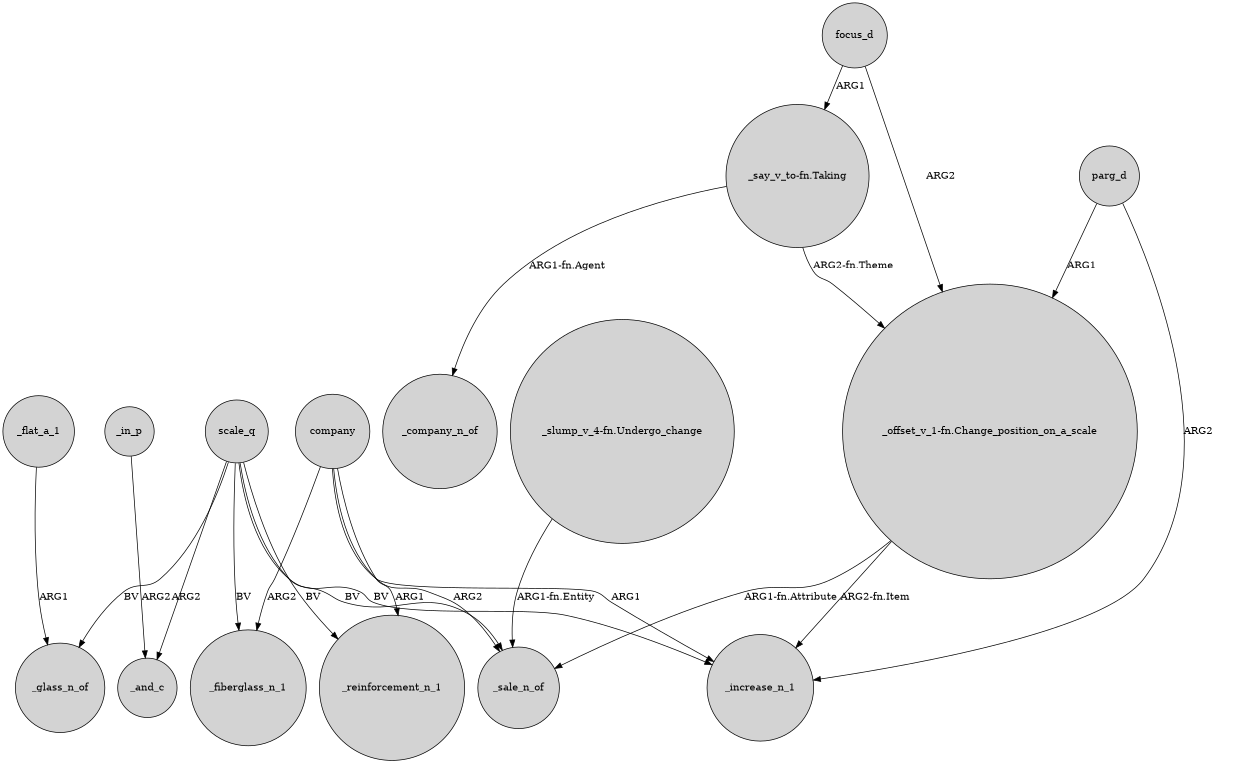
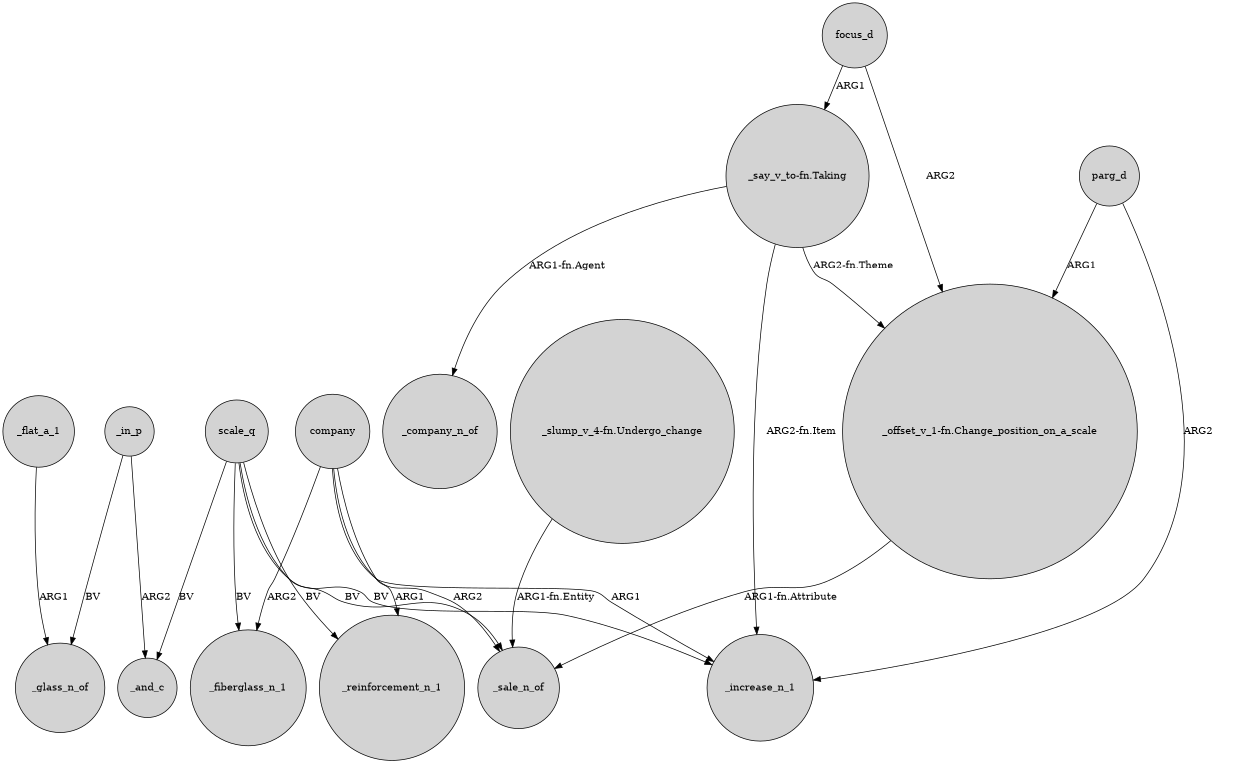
(172, 567) -> (98, 546)
(846, 592) -> (754, 435)
(186, 597) -> (186, 597)
